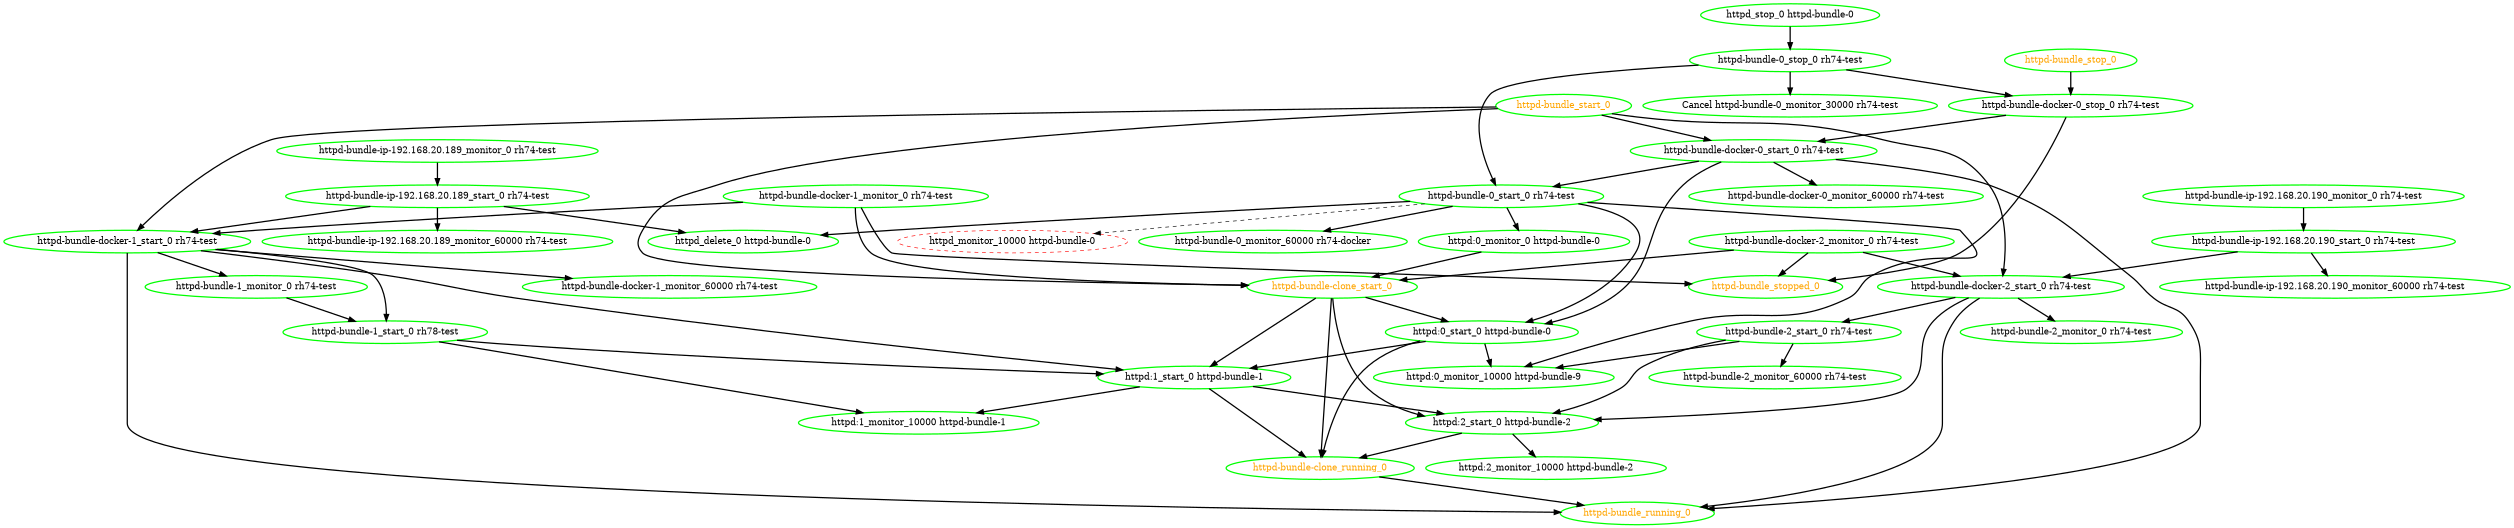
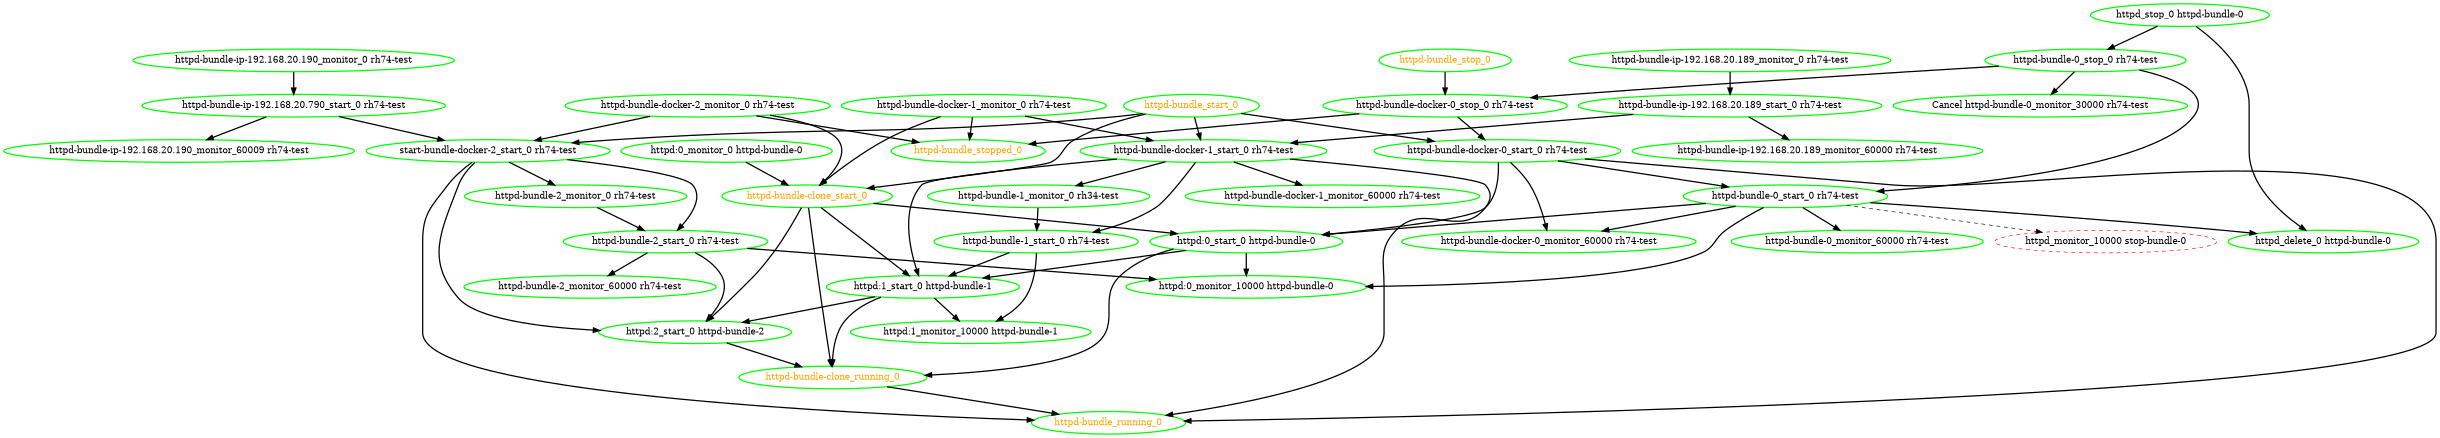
(1511, 216) -> (1672, 218)
none -> (618, 218)
(591, 219) -> (2249, 126)
(1013, 242) -> (2106, 242)
(1273, 242) -> (1857, 242)
(2304, 242) -> (294, 106)
(256, 287) -> (1039, 196)
(2001, 287) -> (488, 151)
(2335, 287) -> (179, 151)
(385, 332) -> (1036, 242)
(1494, 378) -> (1246, 287)
(1546, 468) -> none
